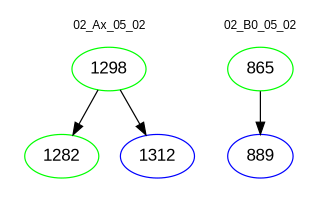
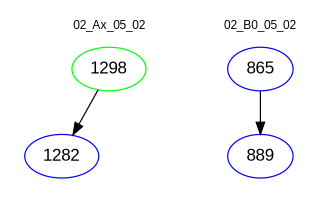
(260, 69) -> (260, 69)
(62, 156) -> (62, 156)
(157, 156) -> none
